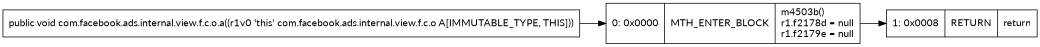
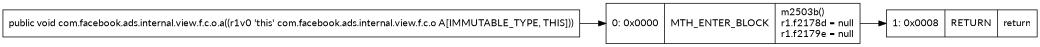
(803, 12) -> (803, 12)
